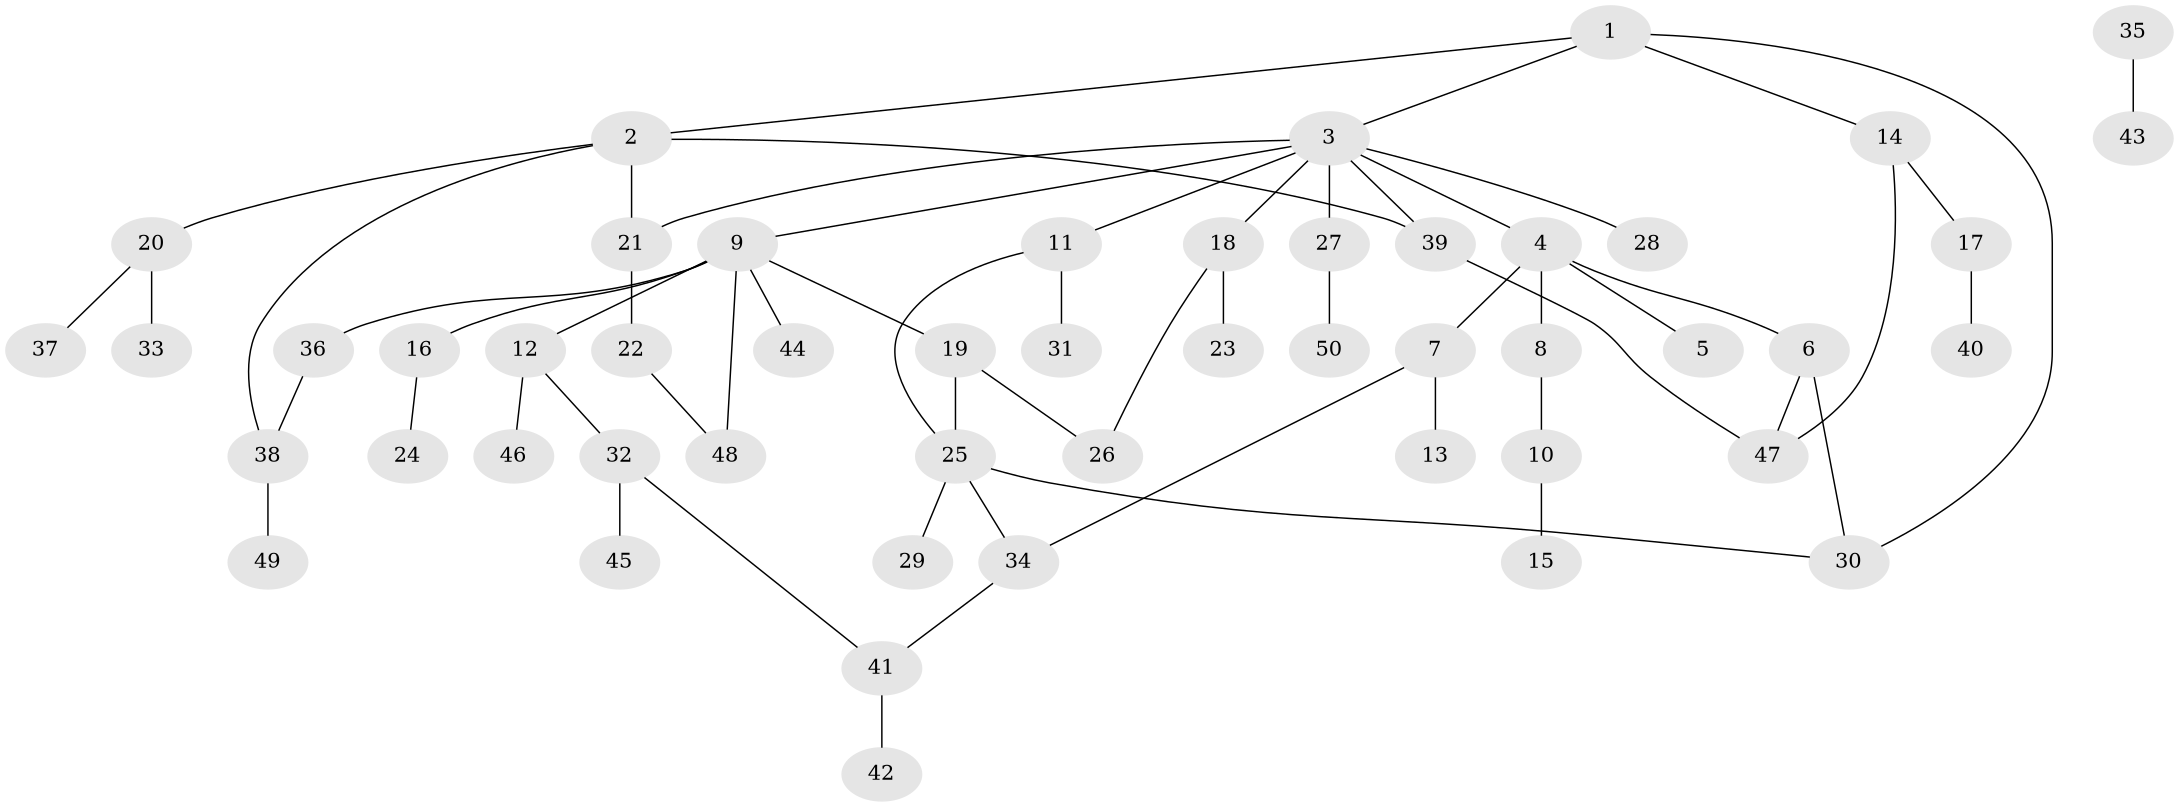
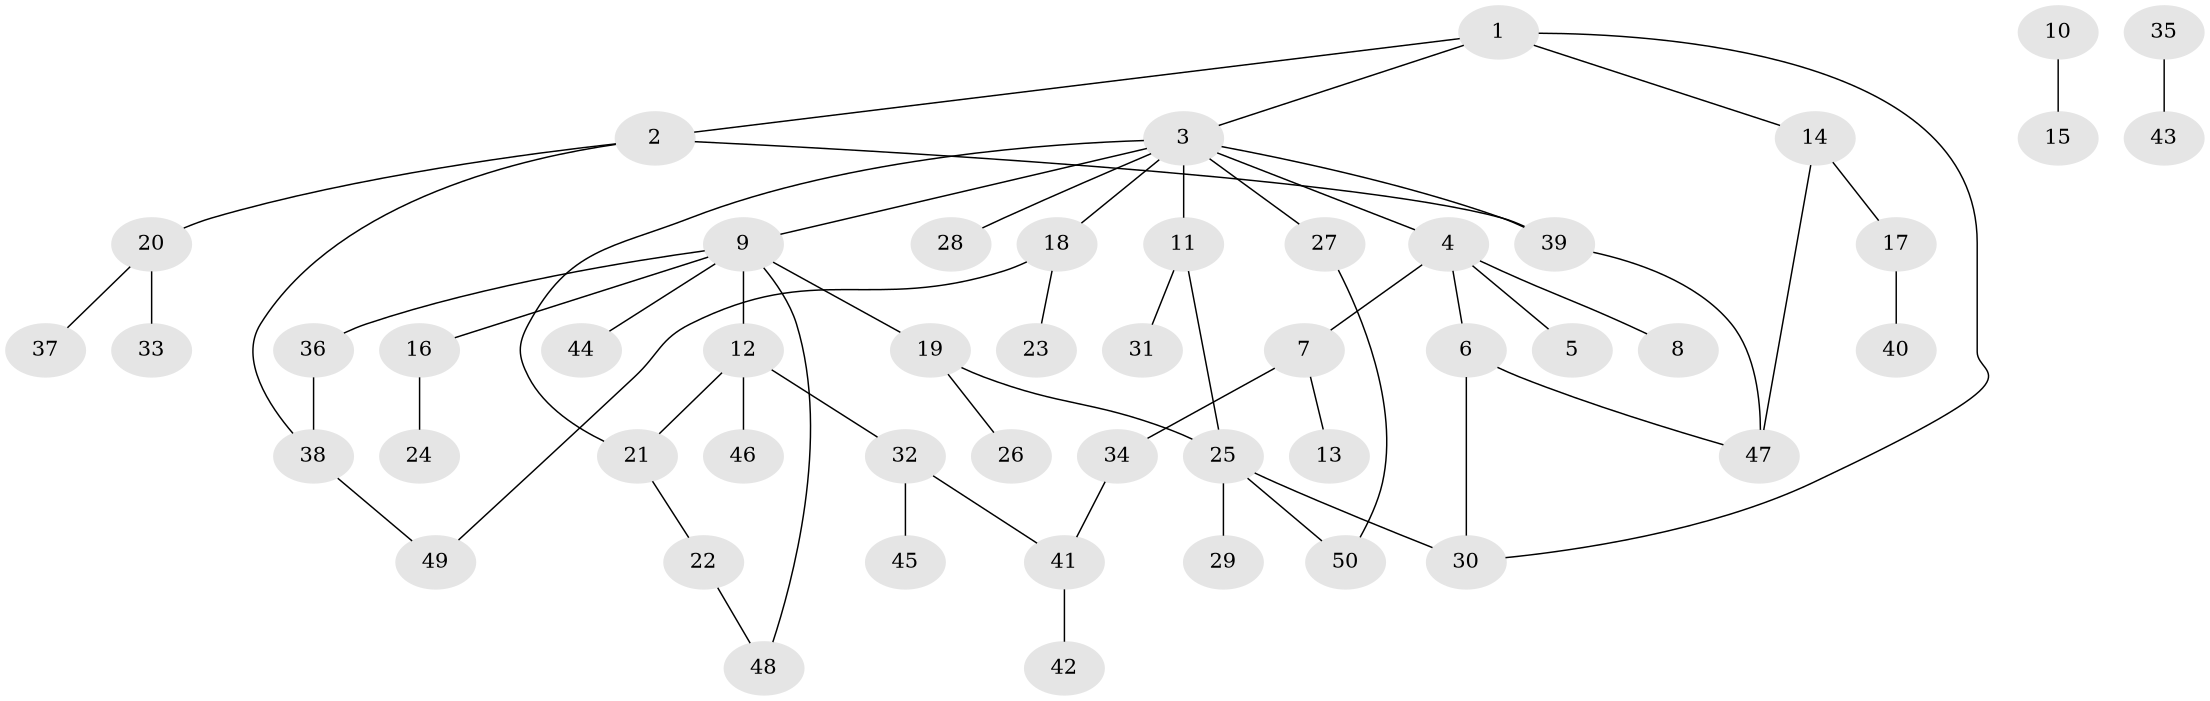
(632, 192) -> (691, 403)
(1157, 348) -> (703, 319)
(1541, 404) -> none
(987, 509) -> (1285, 510)
